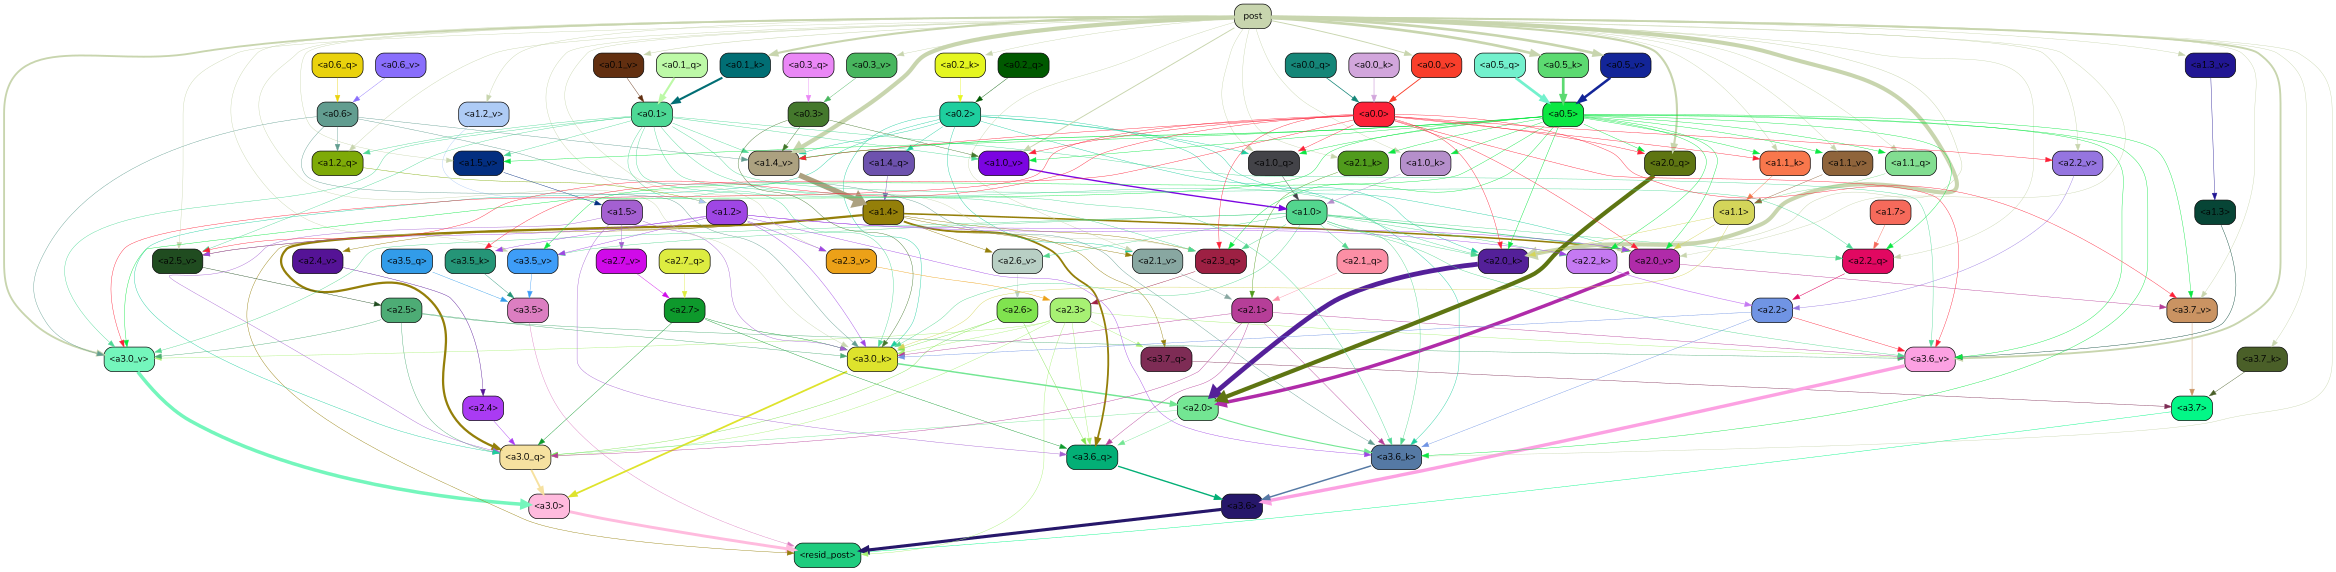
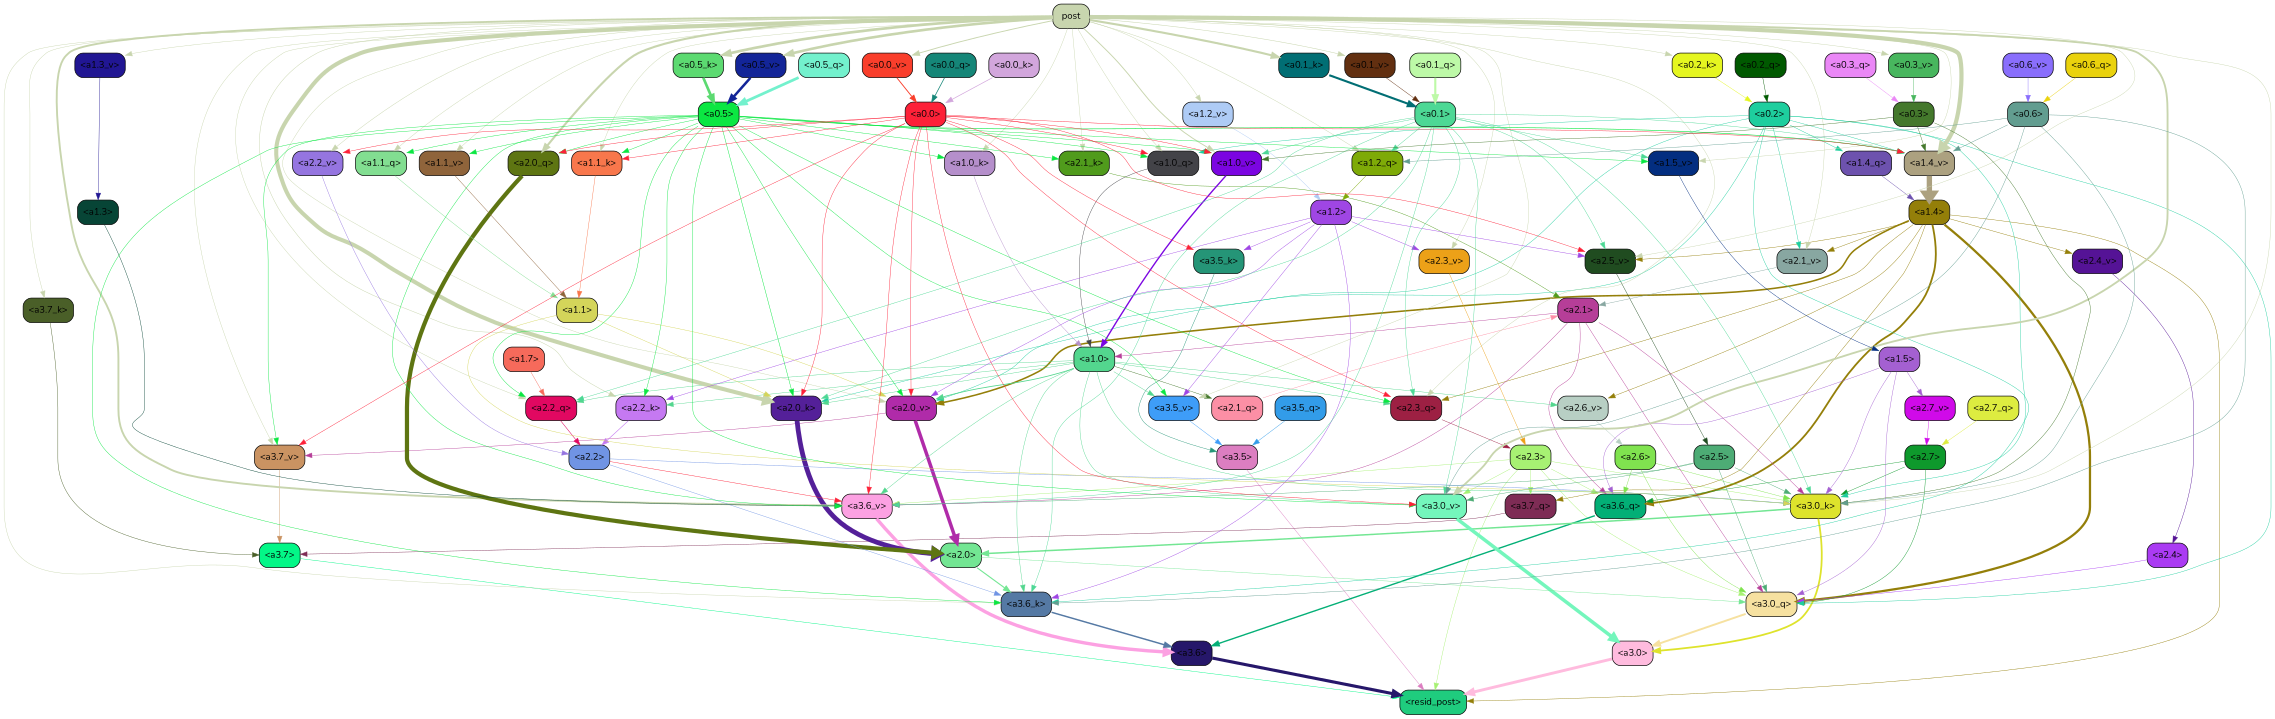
(1335, 237) -> (1164, 382)
(814, 272) -> none
(1325, 384) -> (1340, 334)
(1151, 430) -> none
